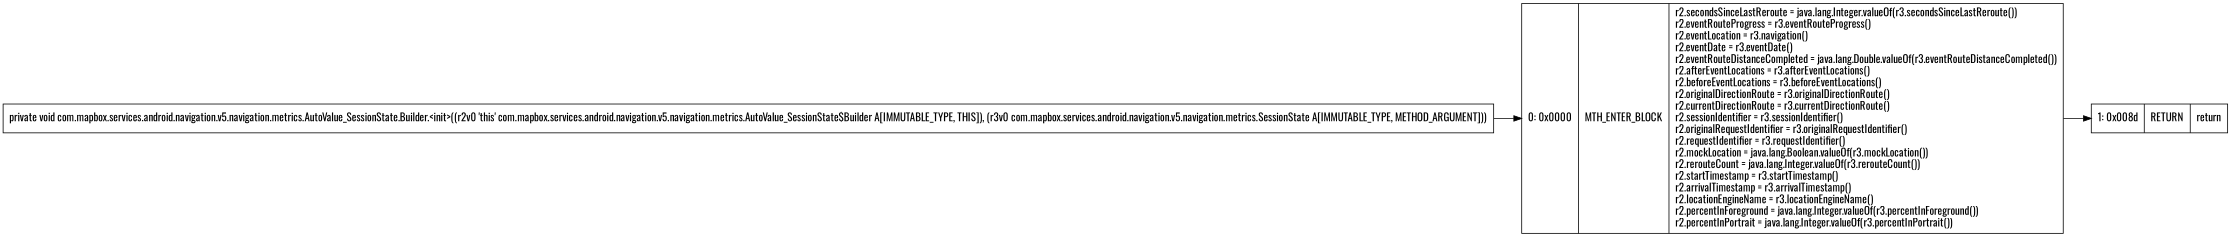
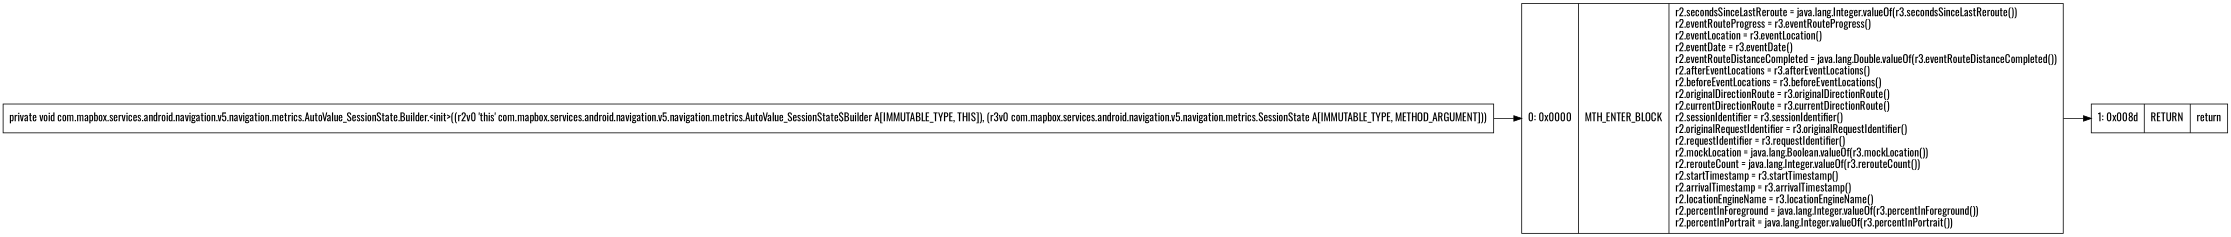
(1742, 36) -> (1749, 36)
